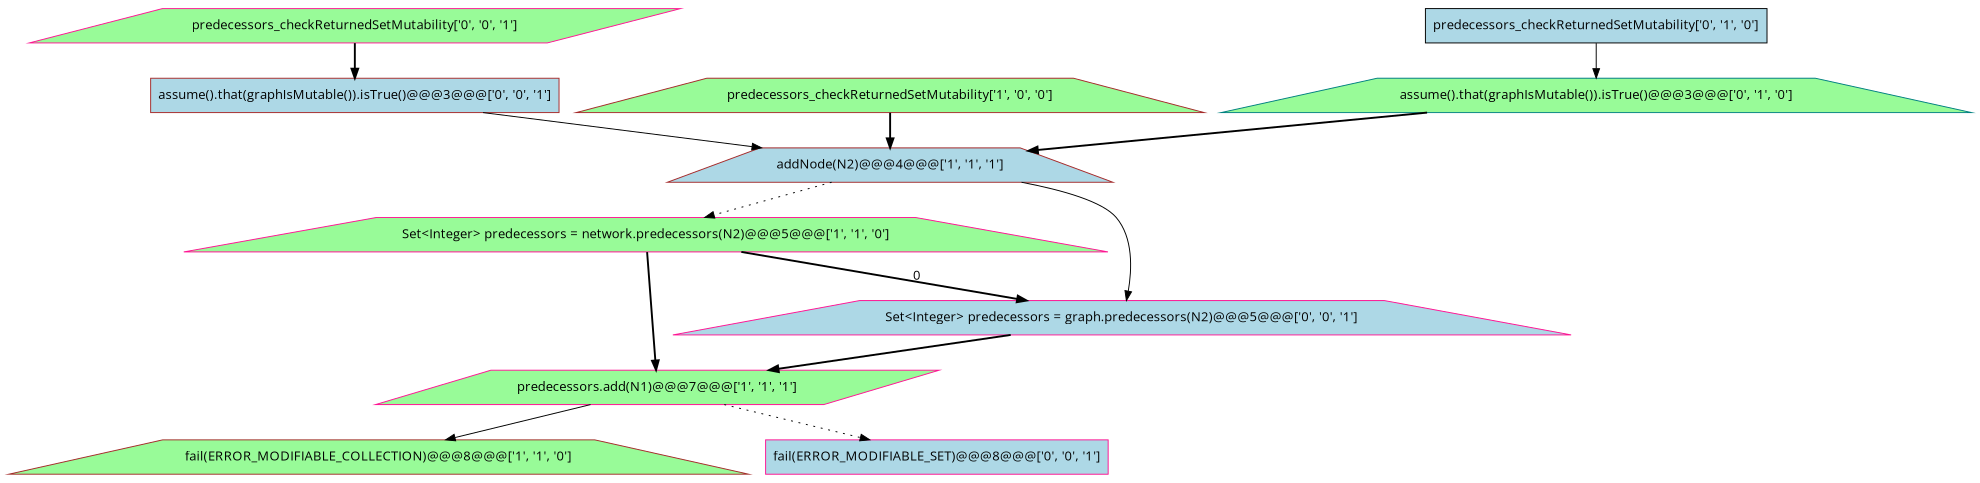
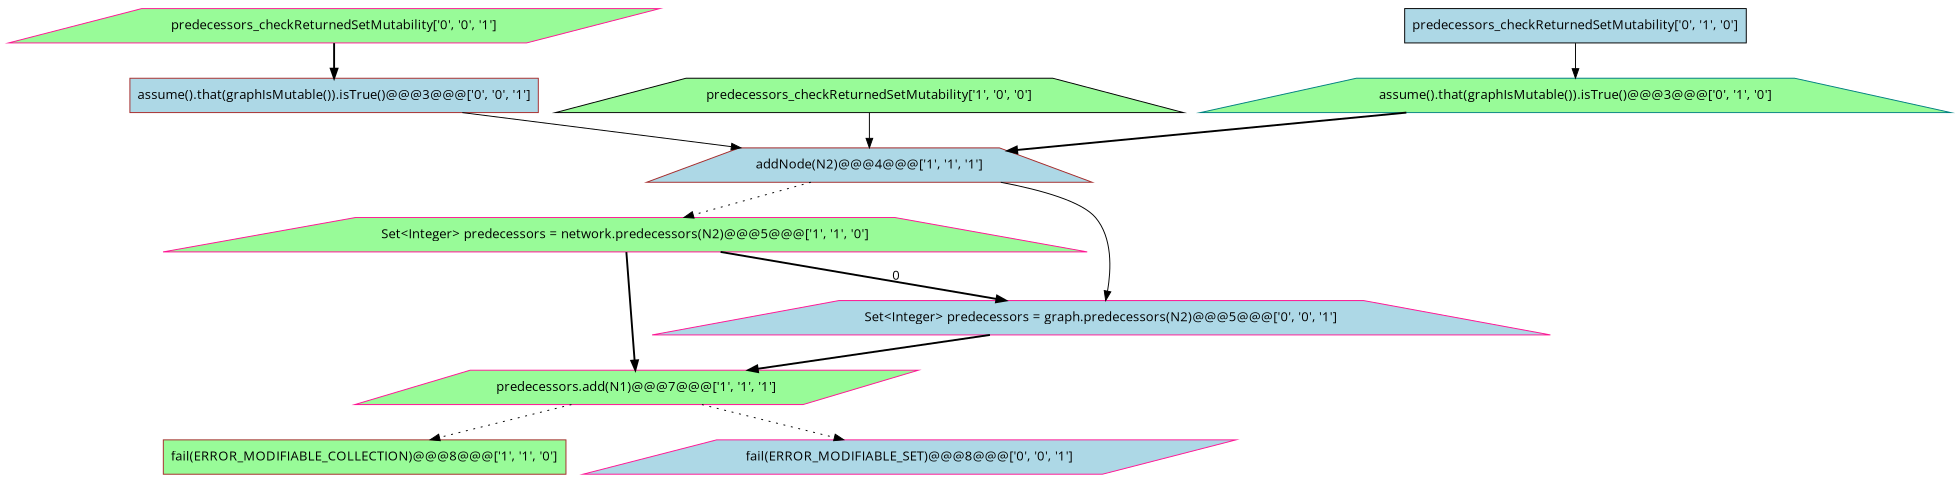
(890, 95) -> (869, 95)
(890, 126) -> (869, 126)
(523, 421) -> (506, 421)
(379, 457) -> (365, 457)
(937, 457) -> (909, 457)
